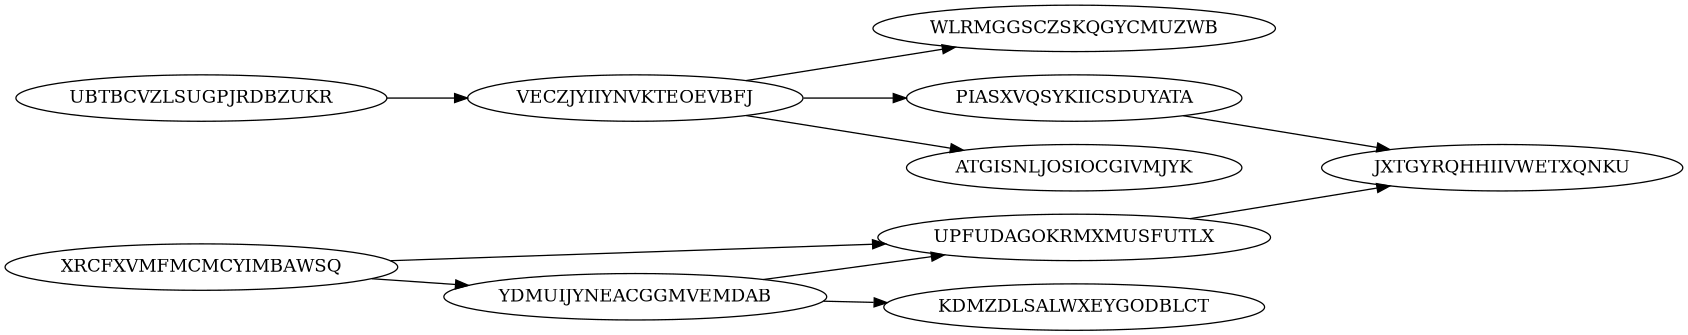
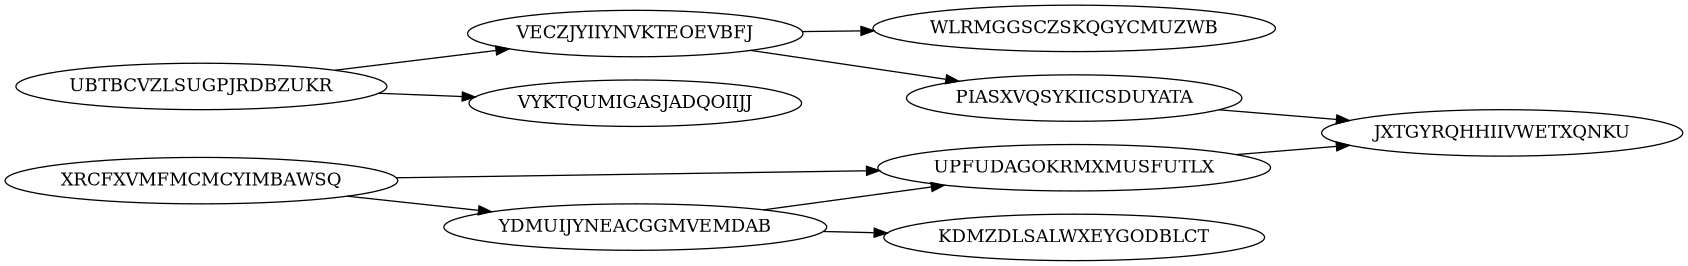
none -> (635, 103)
(1074, 168) -> none
